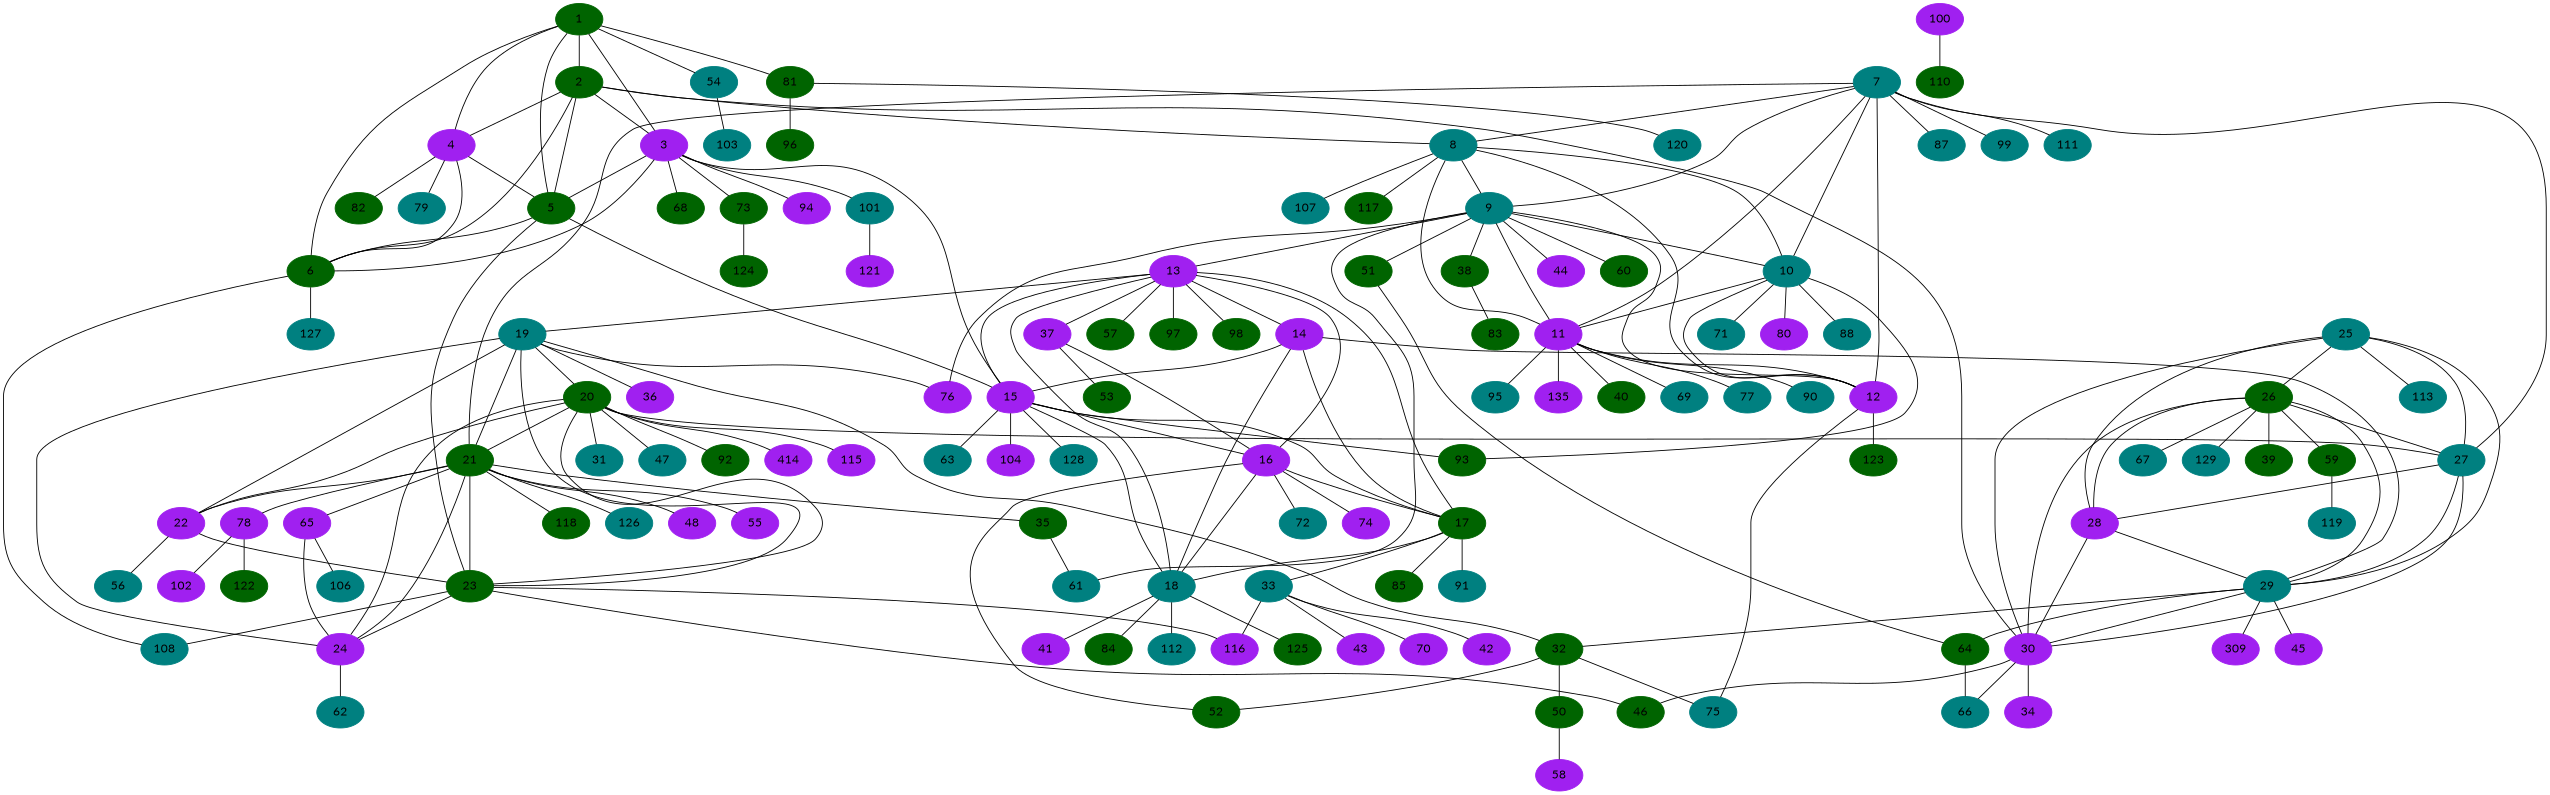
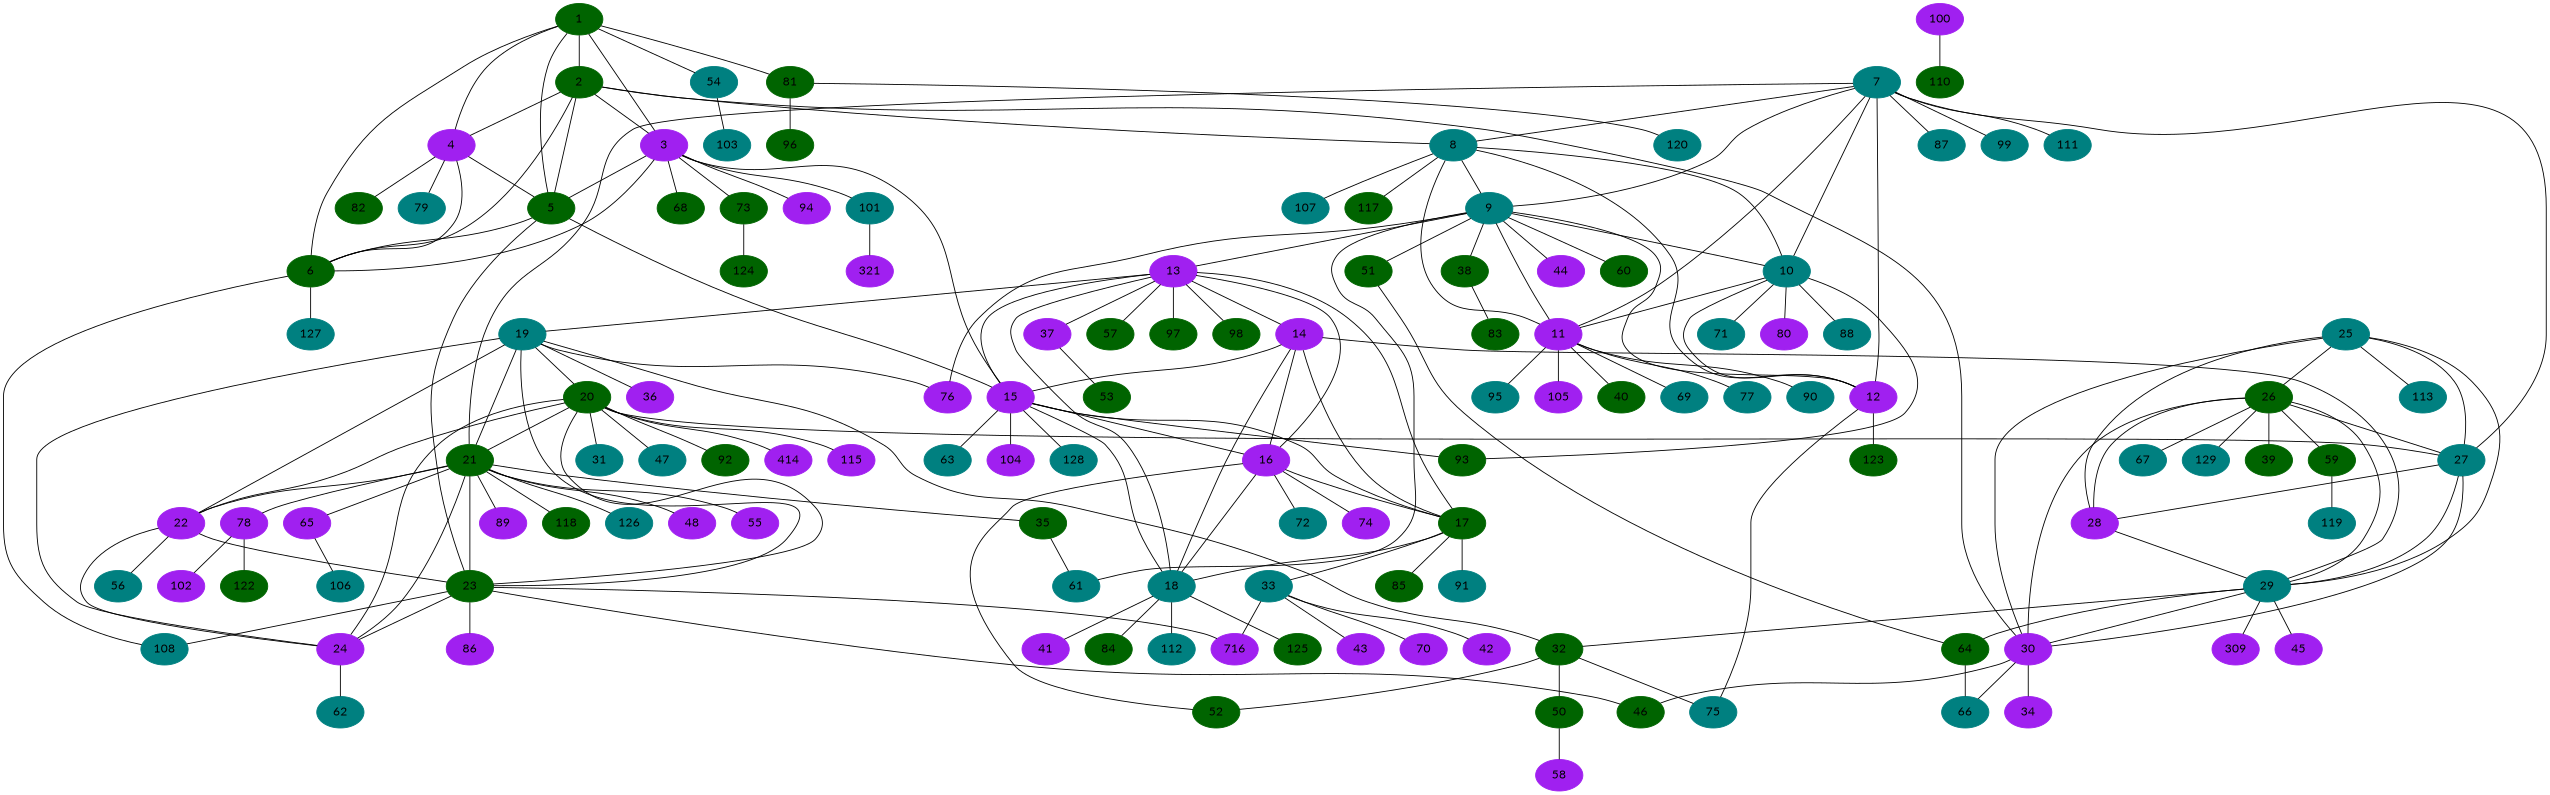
(870, 271) -> (870, 271)
(1738, 365) -> none
(1159, 394) -> (1283, 397)
(1558, 397) -> (1558, 397)
none -> (503, 523)
(2061, 586) -> none
(306, 590) -> (84, 599)
none -> (470, 649)
(1235, 649) -> (1235, 649)
